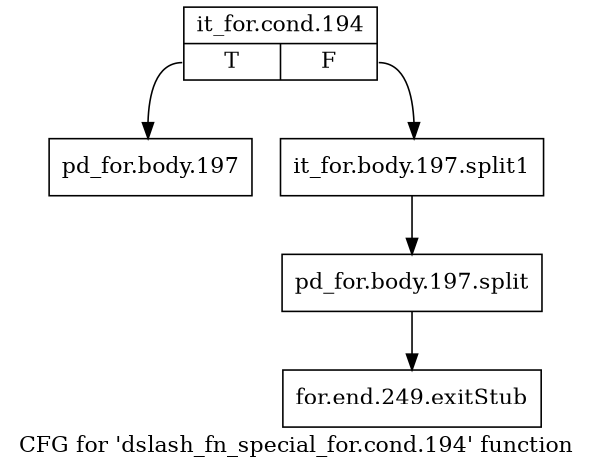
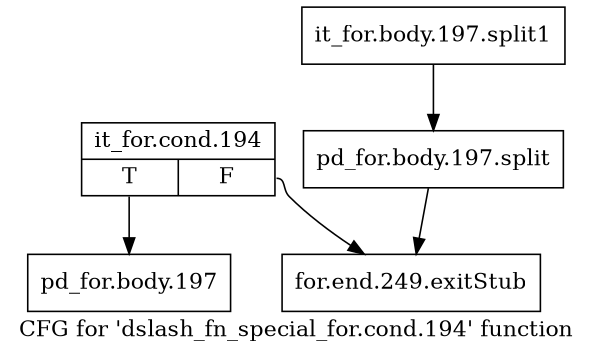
(407, 85) -> (310, 215)
